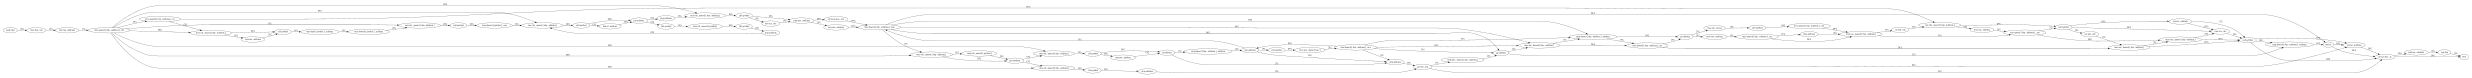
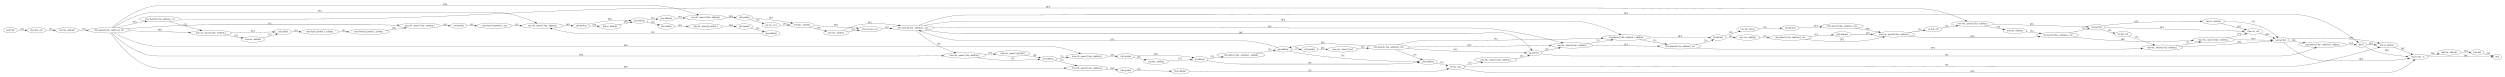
none -> (852, 31)
